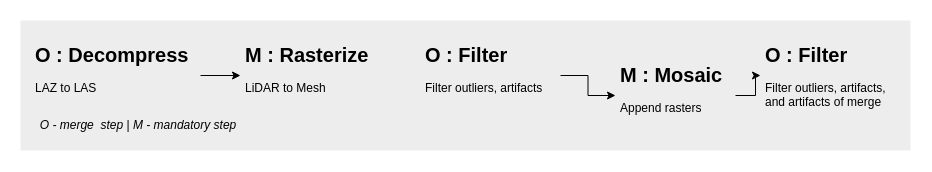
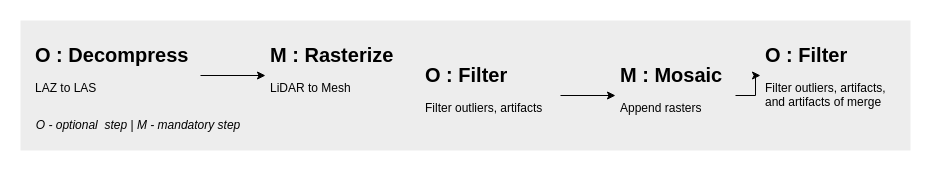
(311, 76) -> (336, 76)
(491, 76) -> (491, 96)
(139, 126) -> (139, 126)
